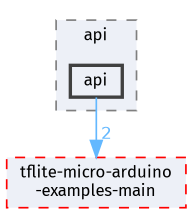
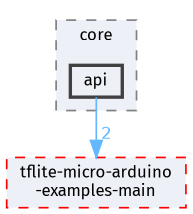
(96, 36) -> (96, 36)
